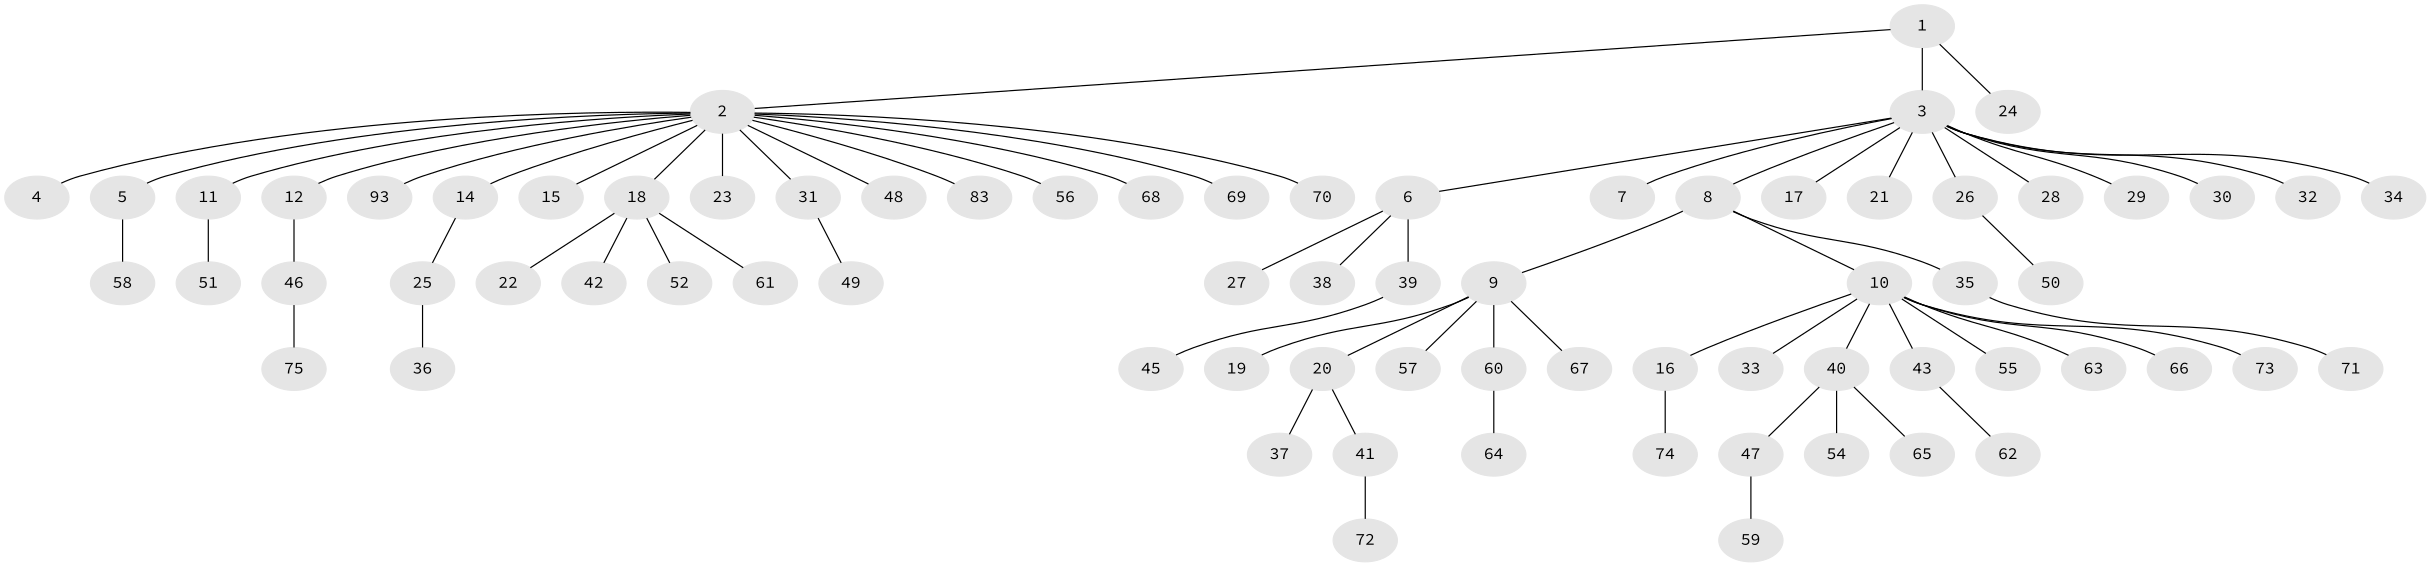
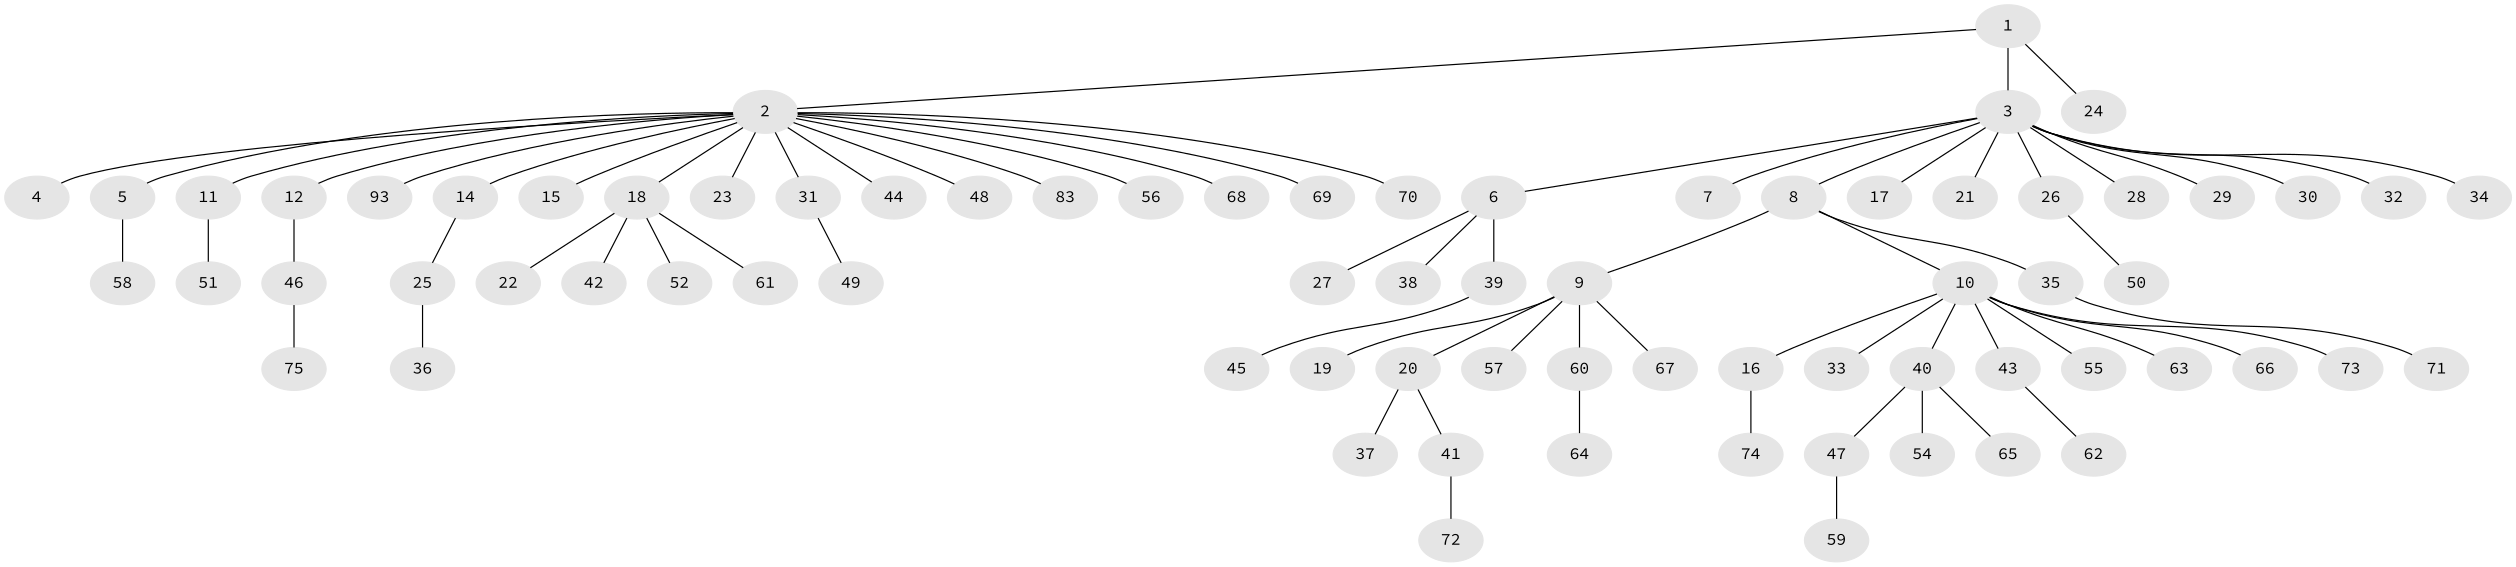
none -> (894, 198)
